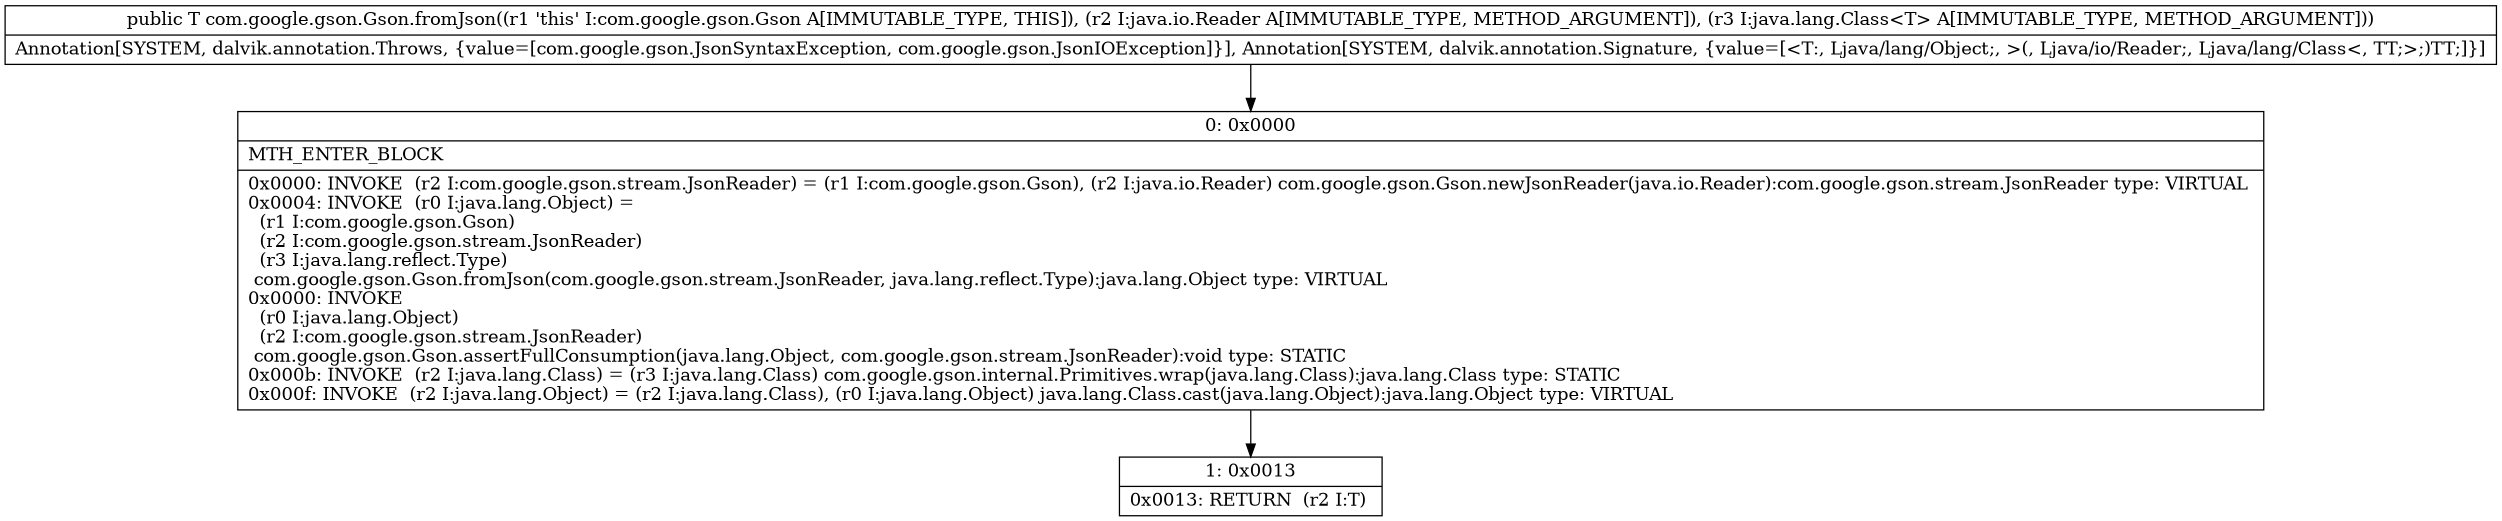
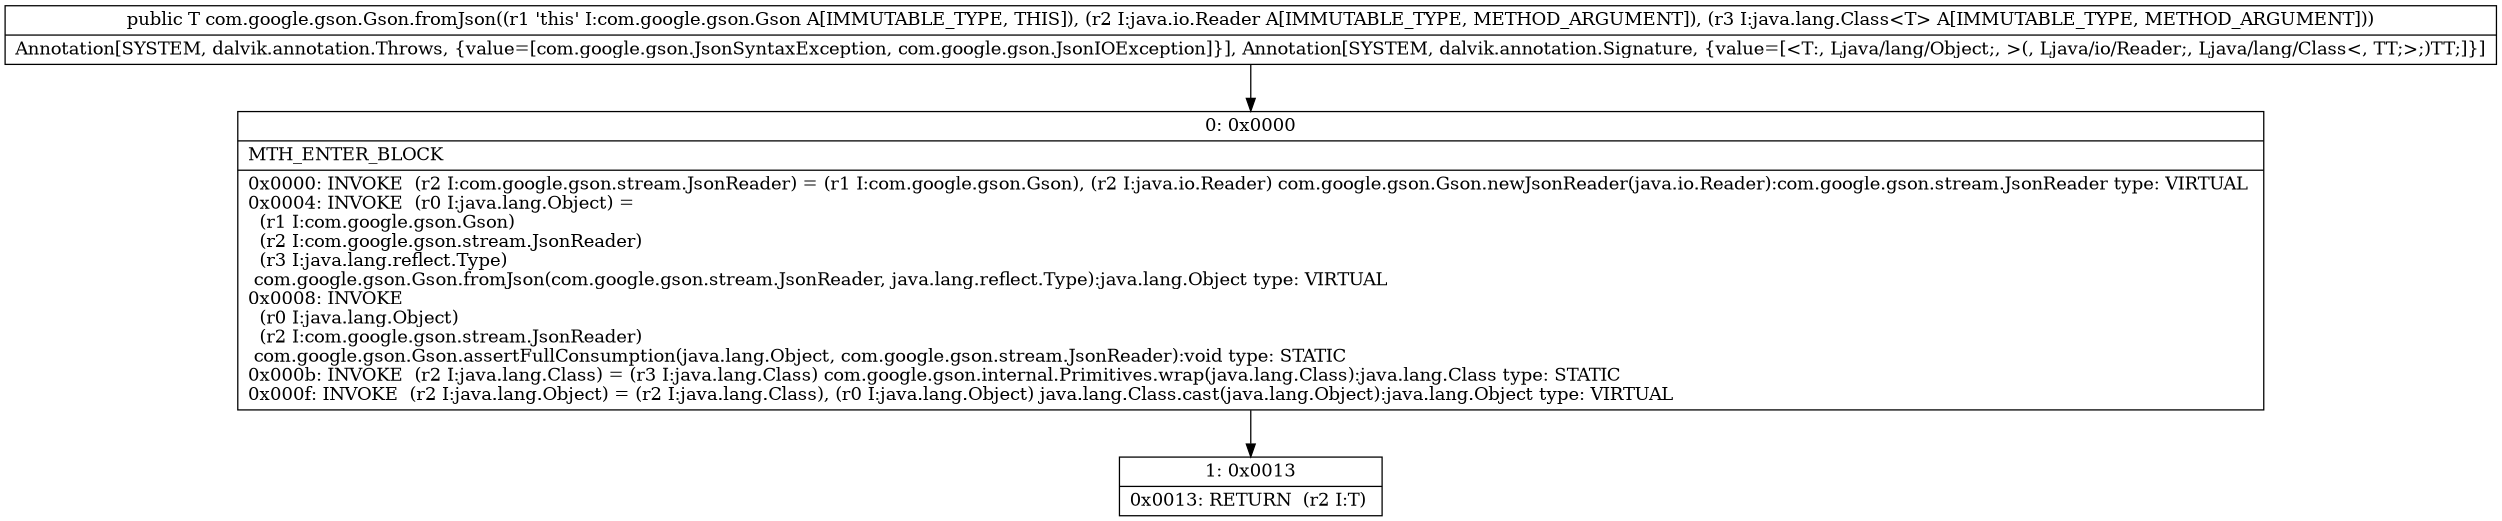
(332, 299) -> (332, 299)
